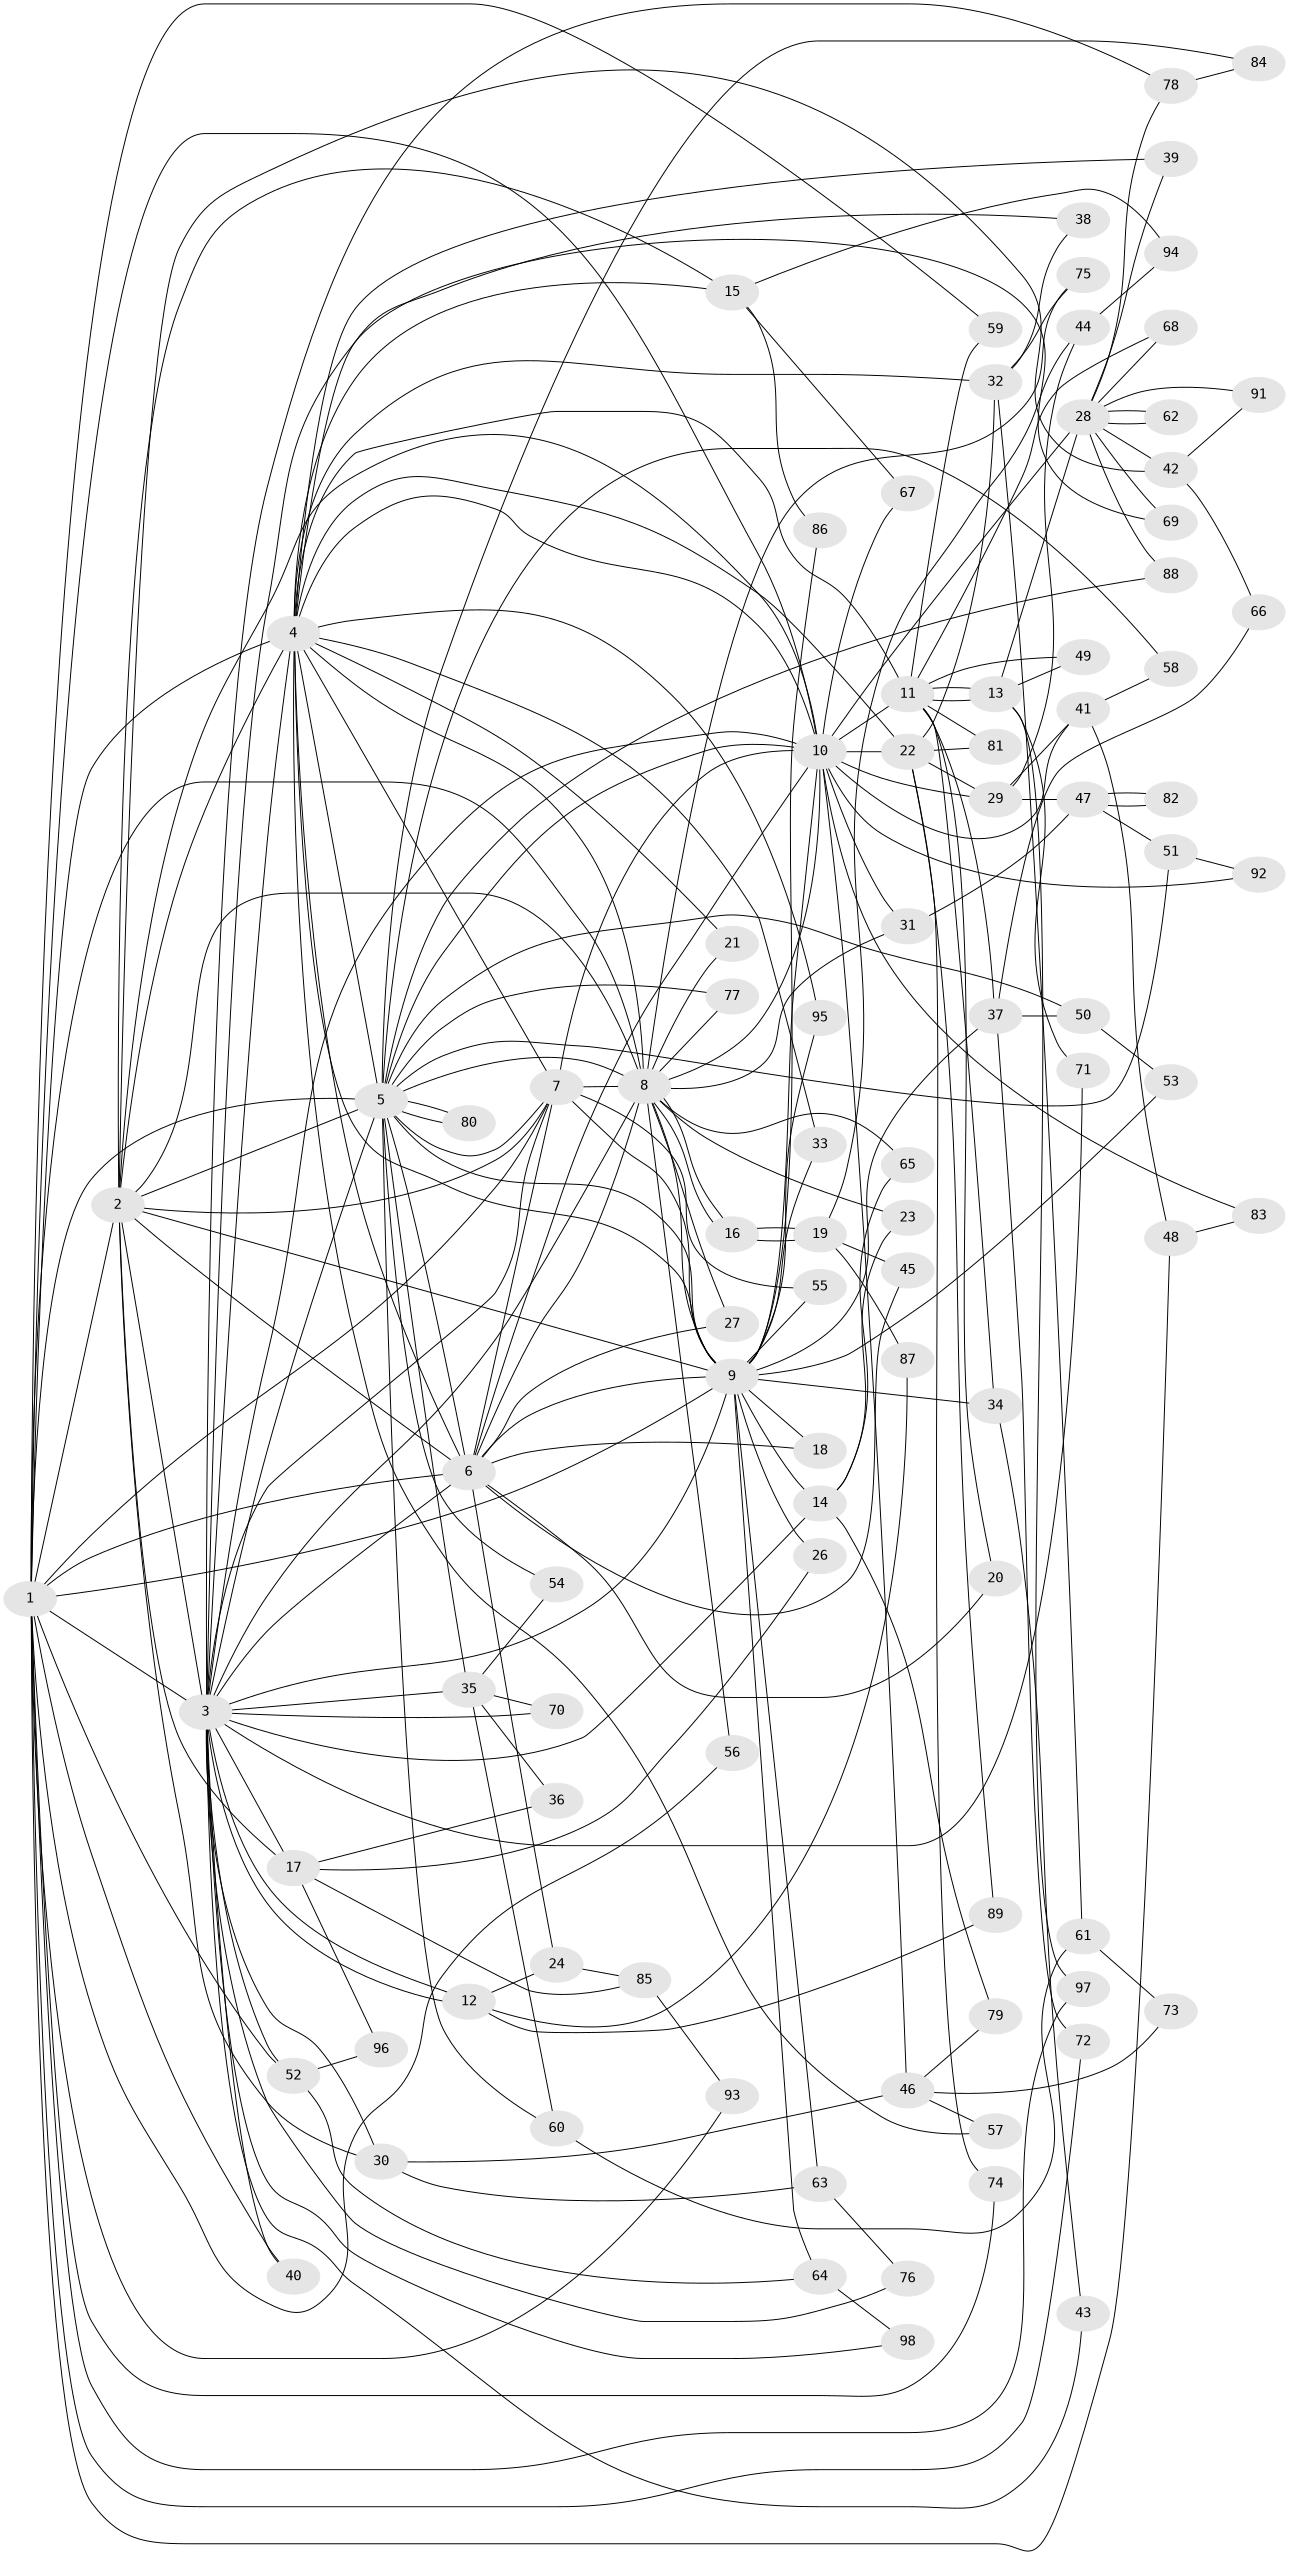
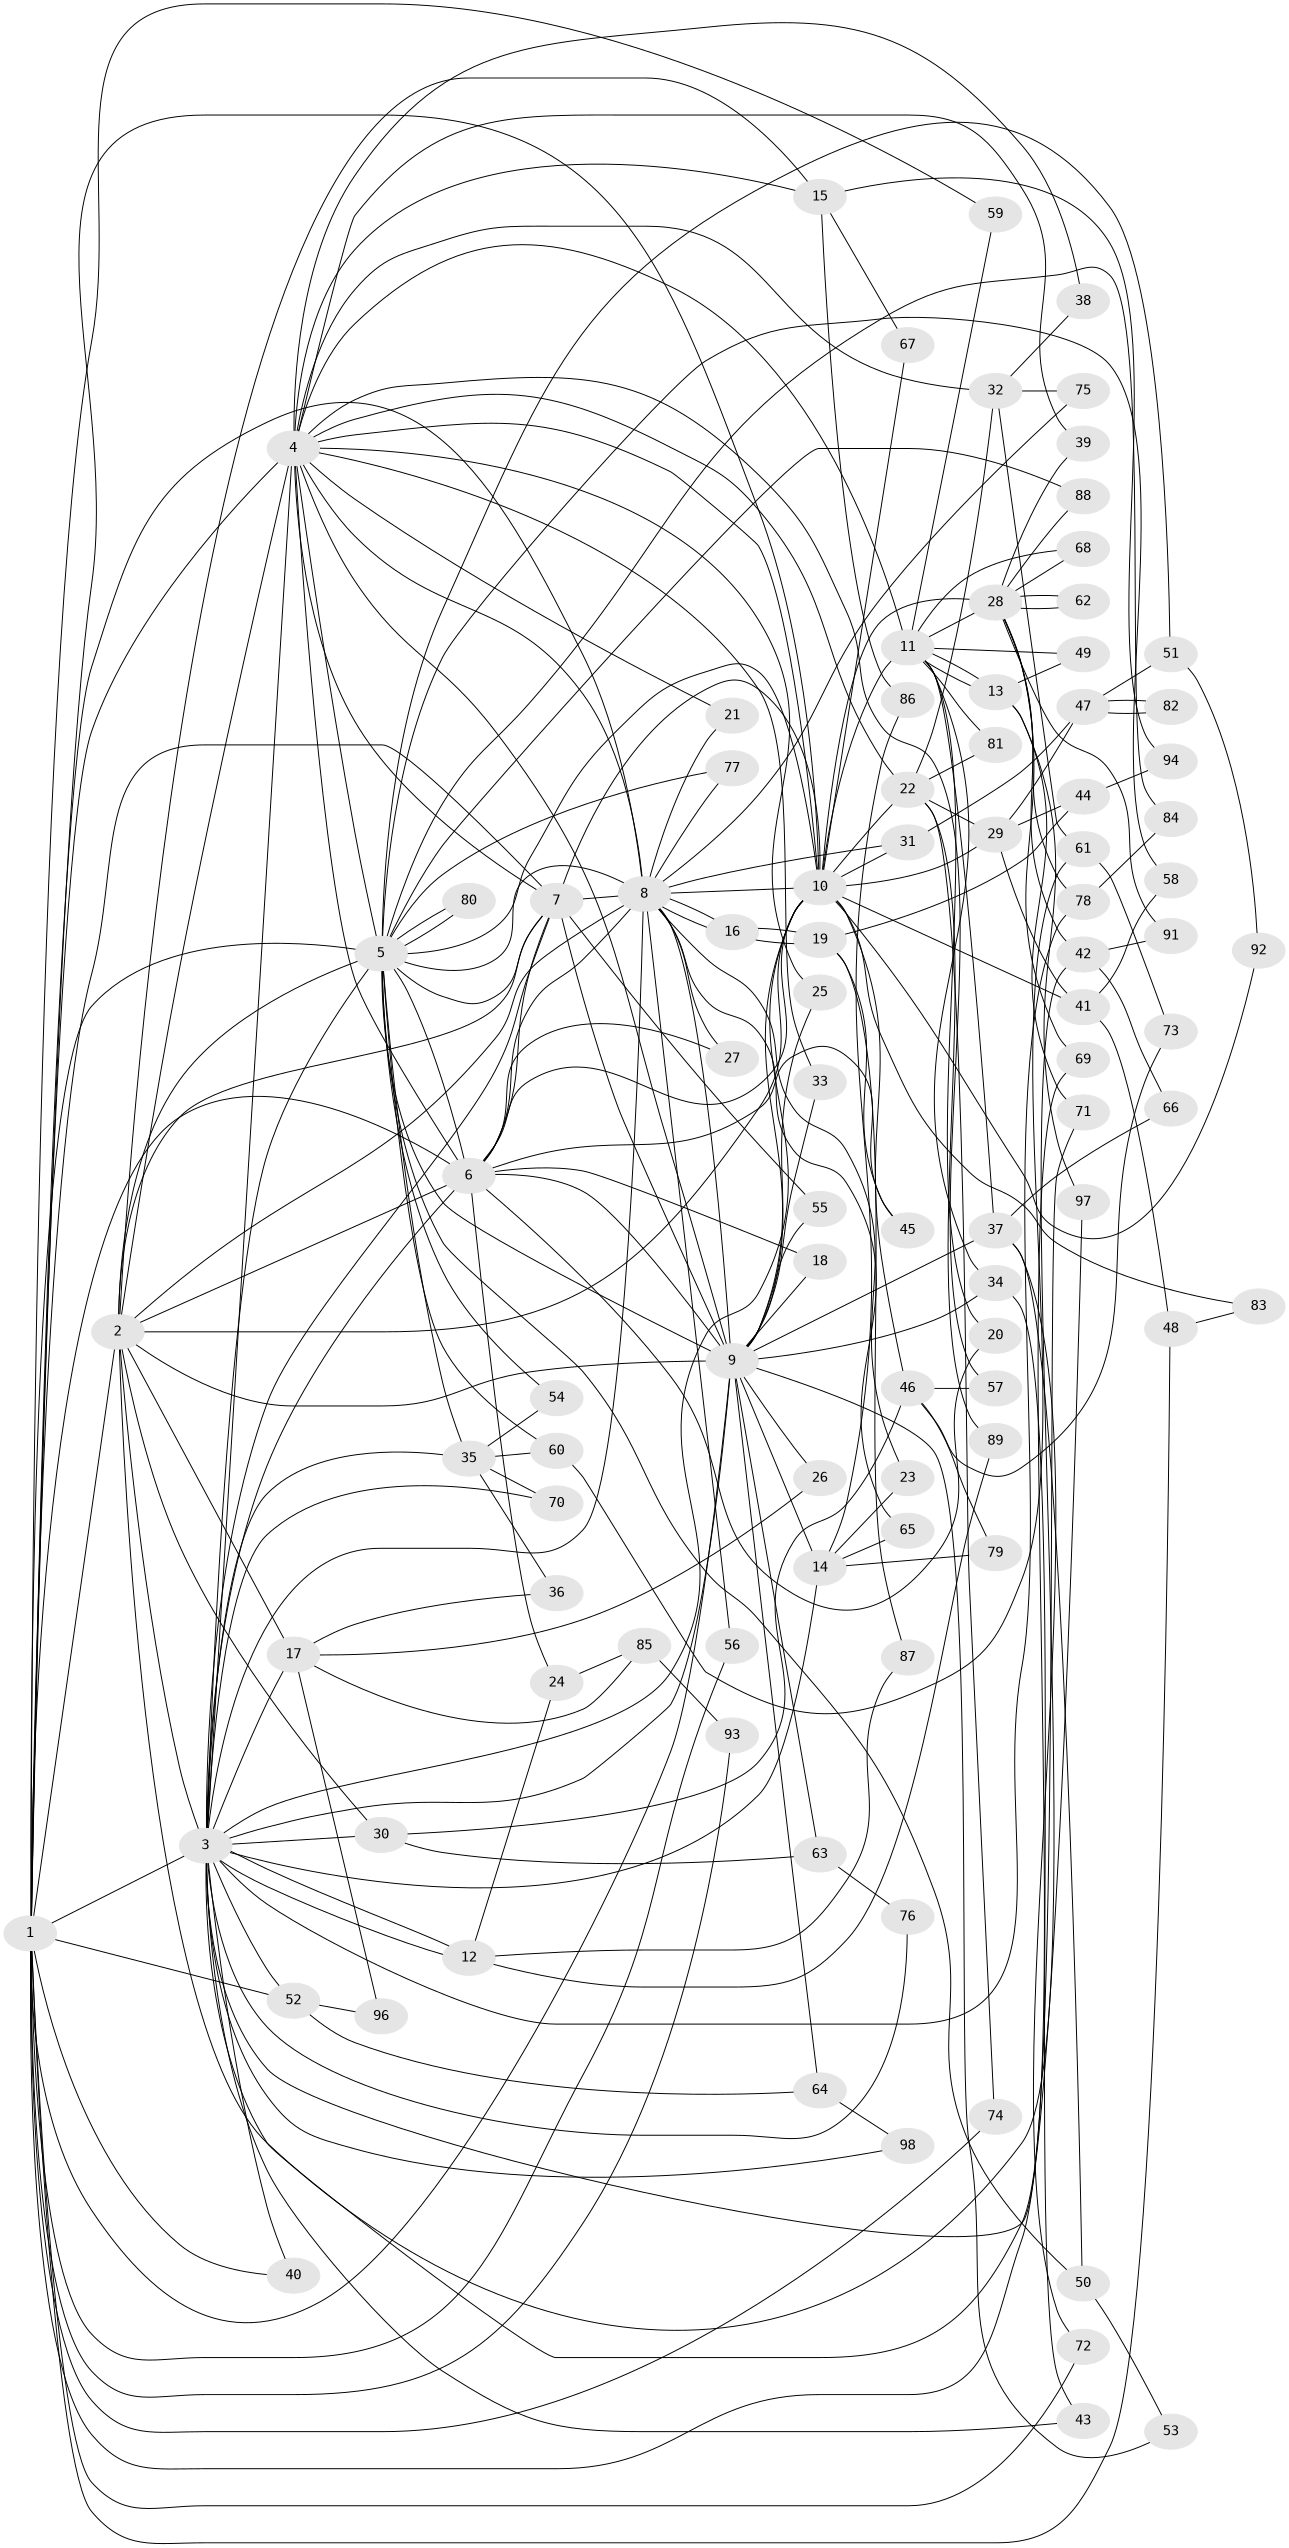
(1039, 556) -> (952, 625)
(791, 937) -> (867, 1176)
(820, 1018) -> (820, 993)
